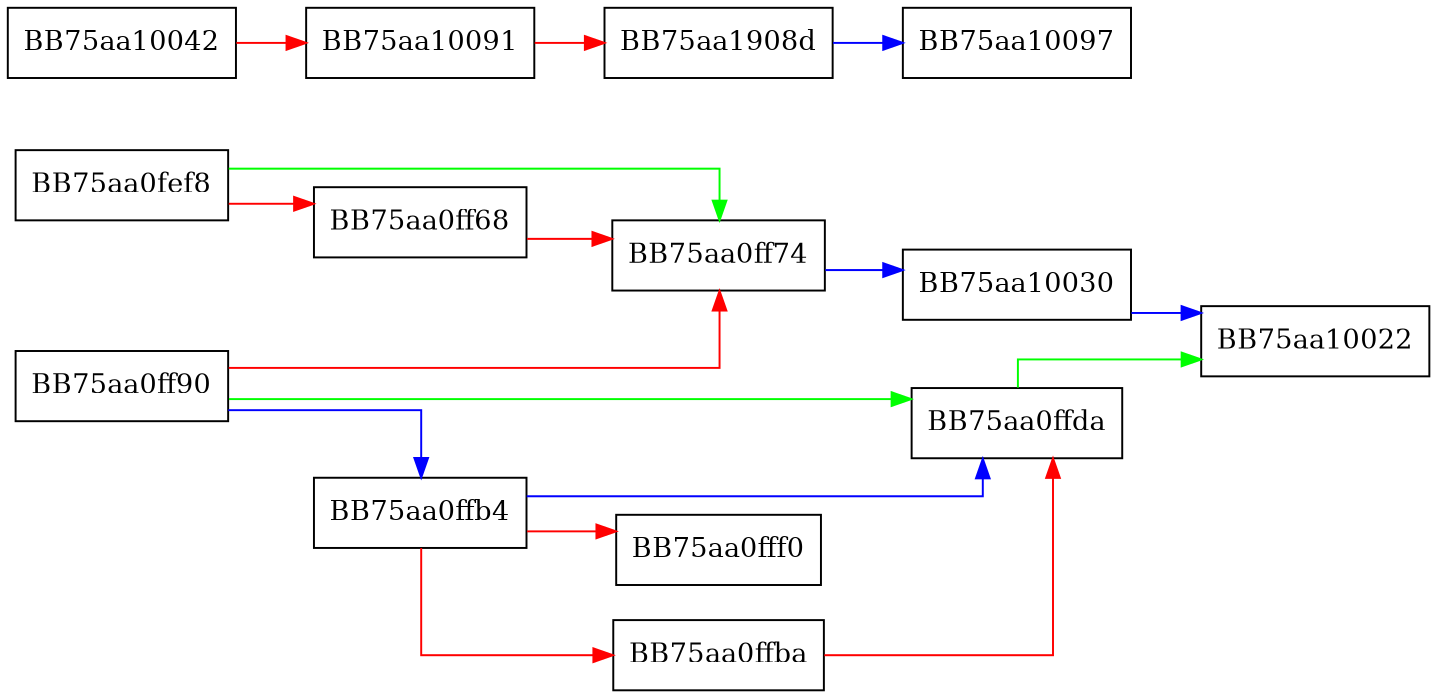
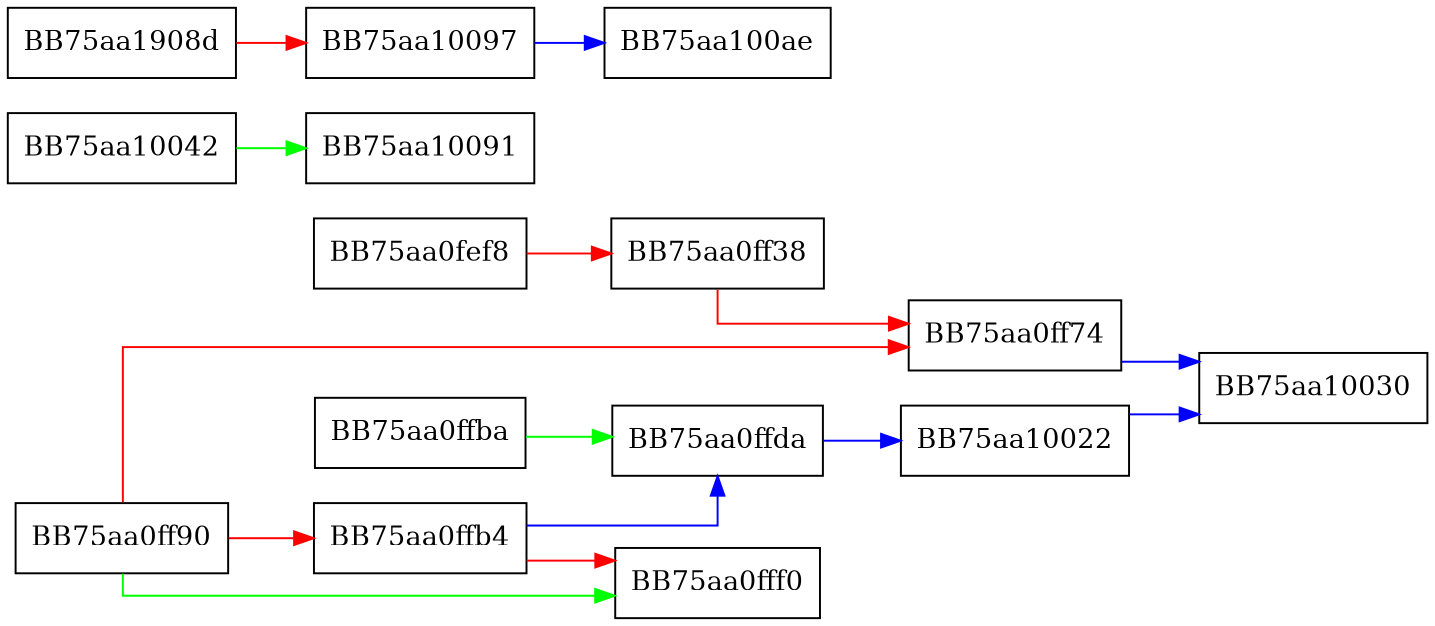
(261, 43) -> (261, 148)
(560, 43) -> none
none -> (718, 43)
(858, 43) -> (261, 43)
(490, 169) -> none
(420, 222) -> (718, 254)
(1157, 313) -> (1155, 414)
(1086, 359) -> (852, 441)
(560, 399) -> (348, 596)
(349, 410) -> (261, 538)
(454, 655) -> none
(1027, 655) -> (559, 437)
